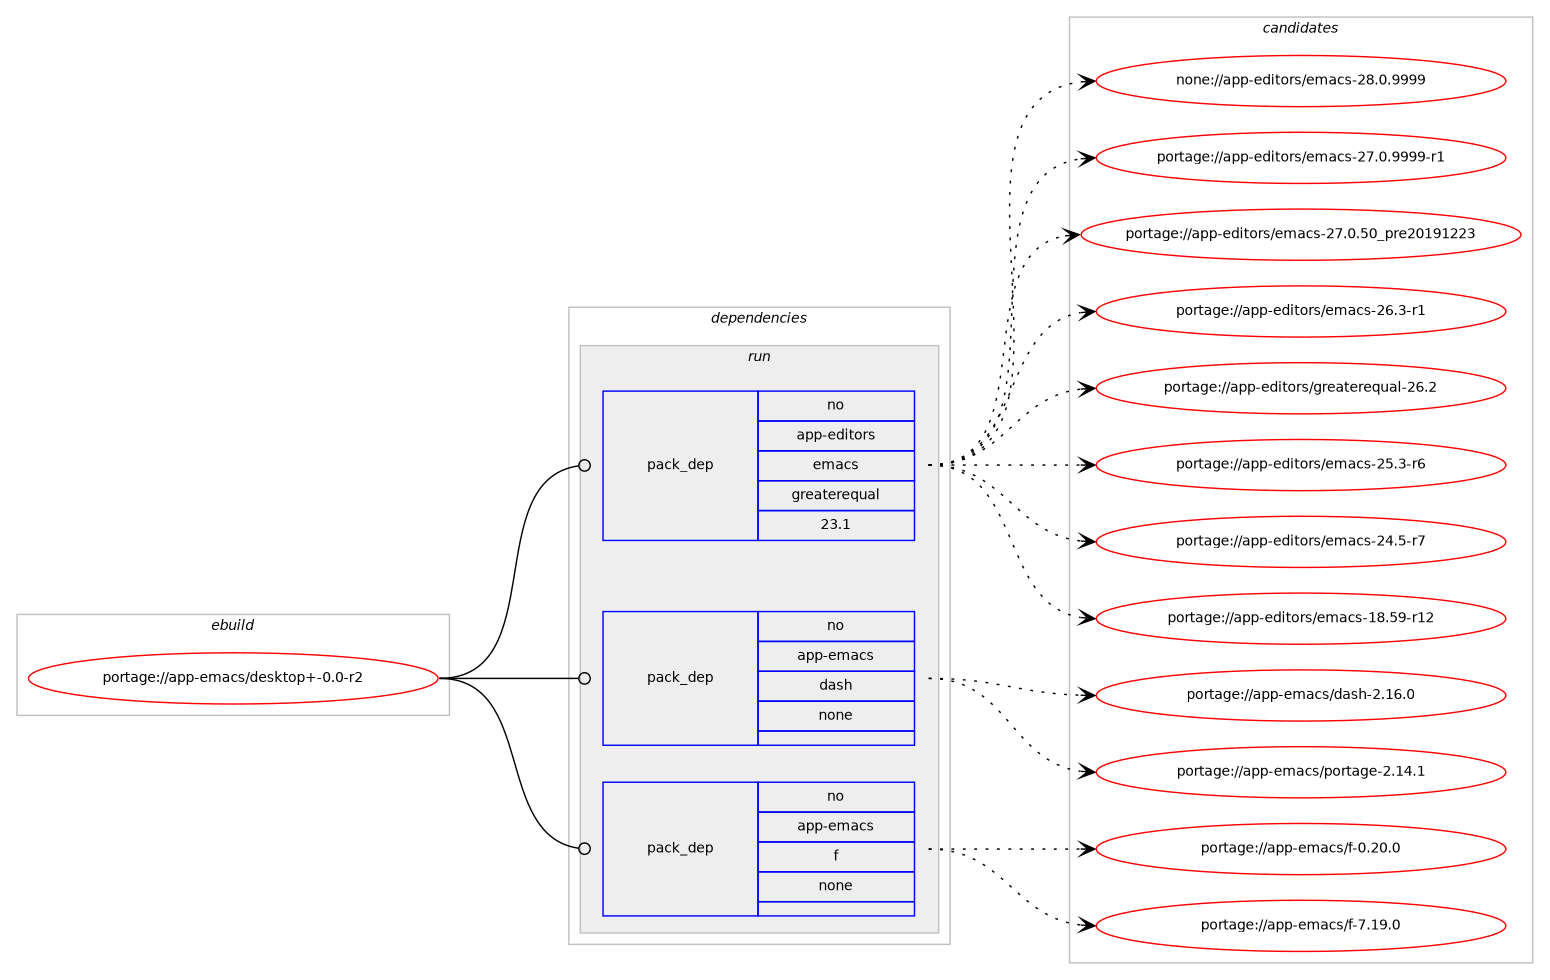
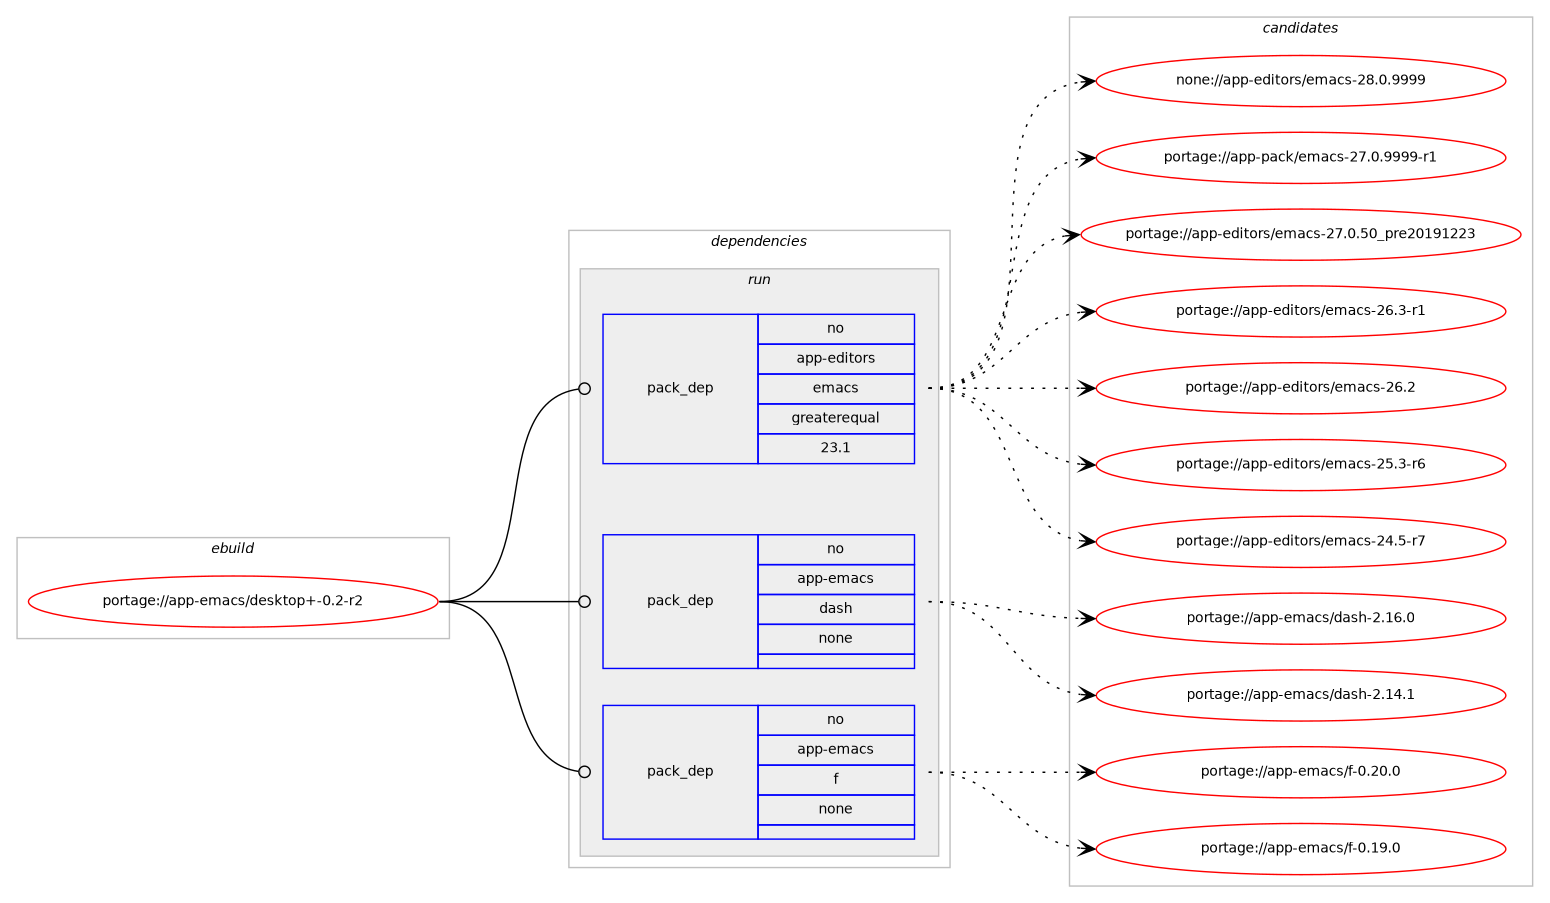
(1301, 158) -> (1301, 158)
(1301, 388) -> (1301, 388)
(1301, 619) -> none
(233, 678) -> (233, 602)
(1301, 772) -> (1301, 695)
(1301, 926) -> (1301, 849)
